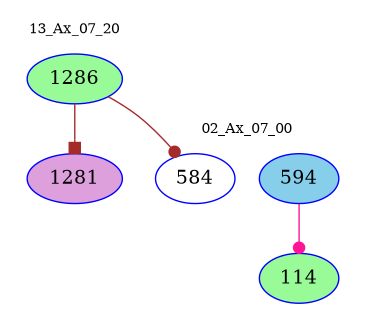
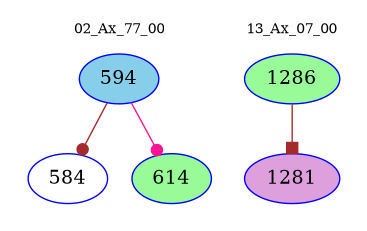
(75, 30) -> (292, 30)
(153, 129) -> (96, 124)
(247, 129) -> (120, 30)
(299, 278) -> (172, 179)
